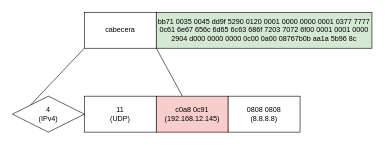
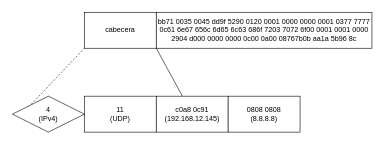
(264, 30) -> (264, 30)
(57, 77) -> (57, 77)
(192, 114) -> (192, 114)
